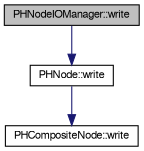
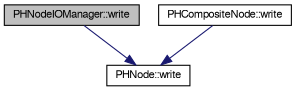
(72, 100) -> (191, 42)
